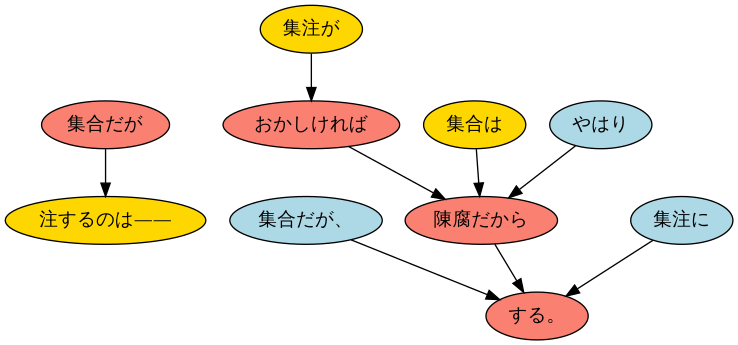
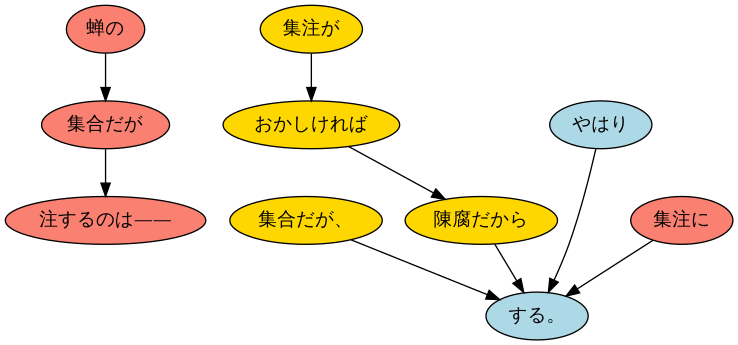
none -> (106, 29)
(311, 125) -> (311, 125)
(475, 125) -> none
(548, 168) -> (578, 216)
(106, 220) -> (106, 220)
(306, 220) -> (306, 220)
(481, 220) -> (481, 220)
(682, 220) -> (682, 220)
(537, 316) -> (537, 316)
